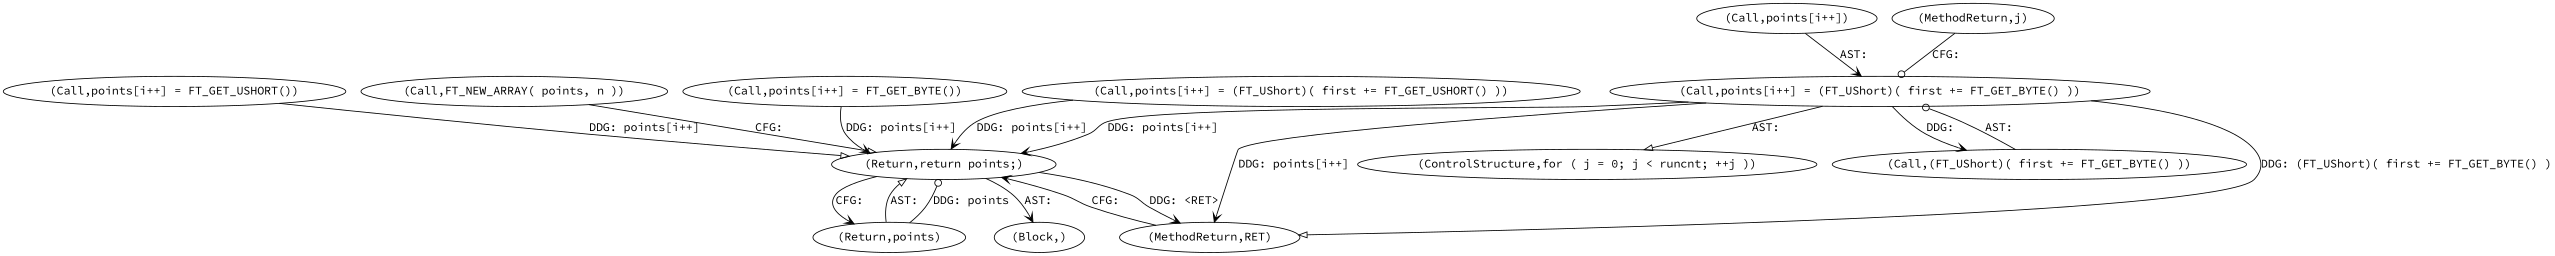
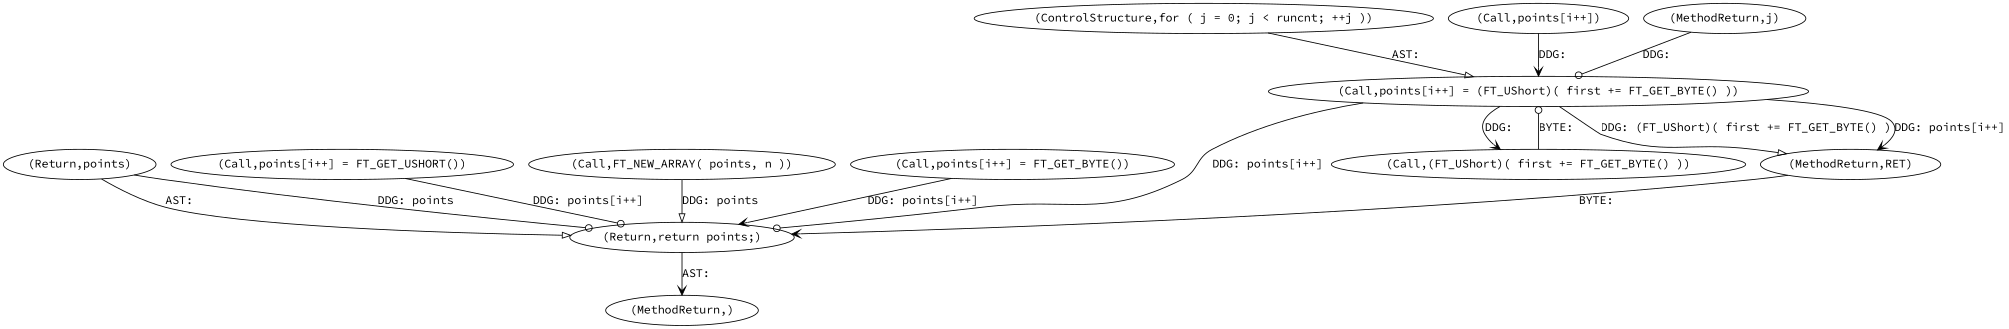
(1857, 55) -> (1556, 55)
(1950, 55) -> (1660, 55)
(1301, 91) -> none
(1355, 109) -> (1083, 204)
(1737, 127) -> (1366, 54)
(773, 128) -> (720, 201)
(2003, 128) -> (1559, 128)
(560, 131) -> (511, 201)
(1109, 187) -> none
(841, 190) -> none
(1109, 201) -> (1600, 201)
(1039, 237) -> (682, 310)
